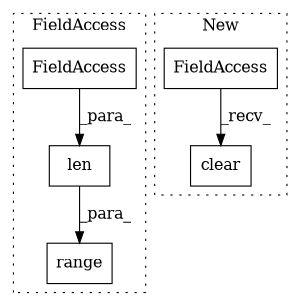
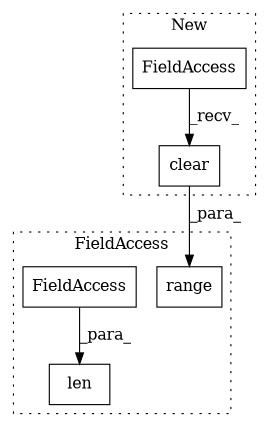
(80, 209) -> (189, 221)
